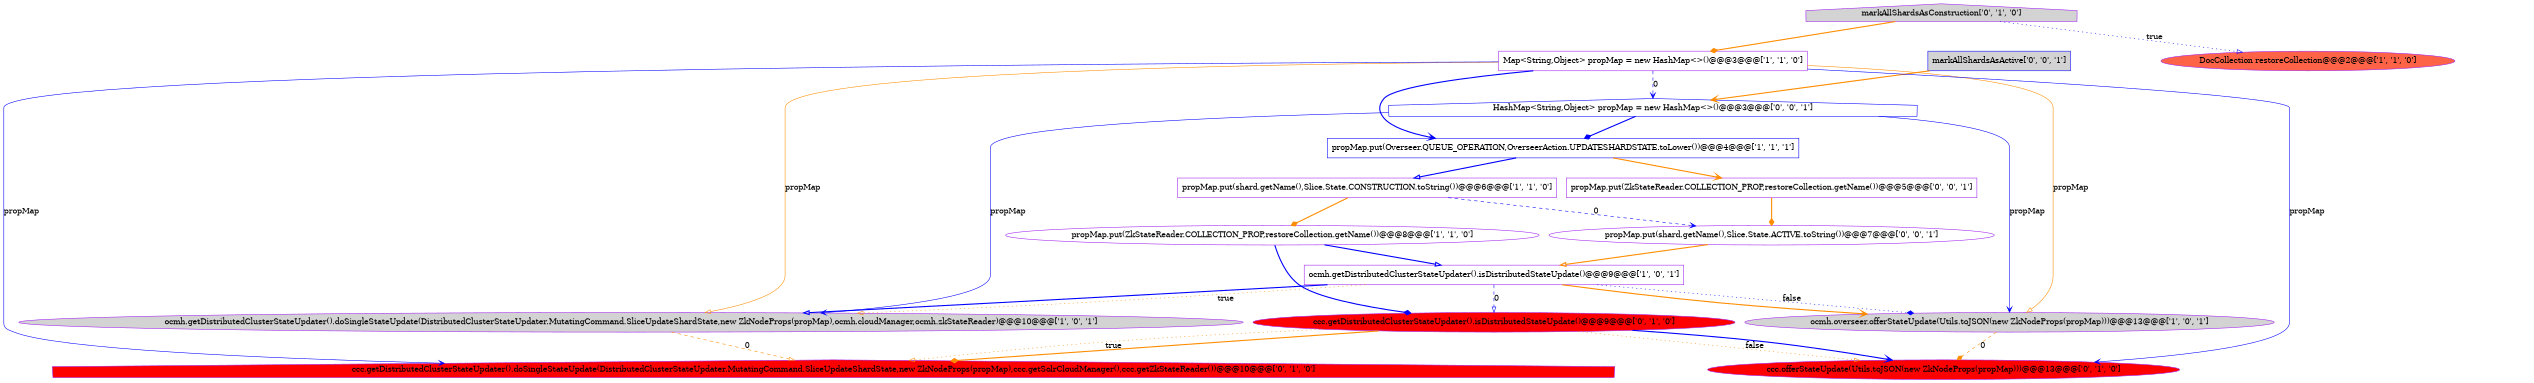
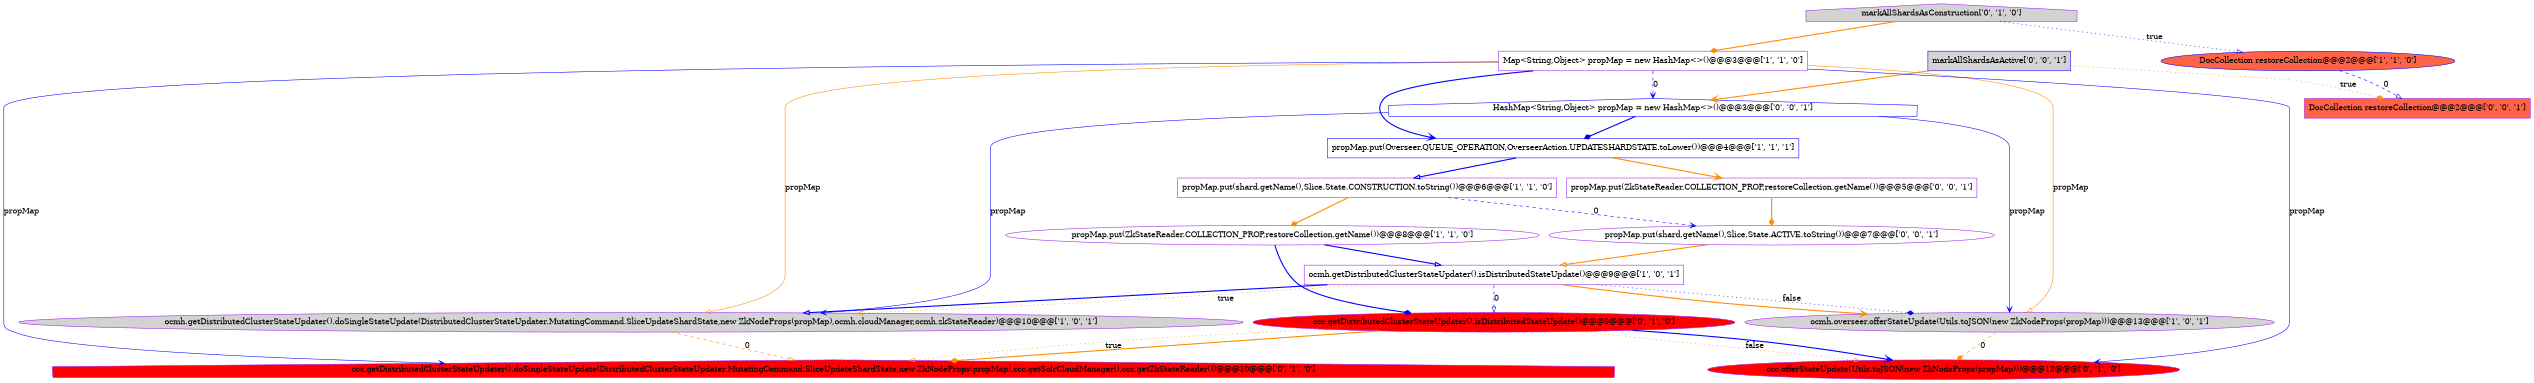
(2308, 61) -> (2308, 61)
none -> (2417, 108)
